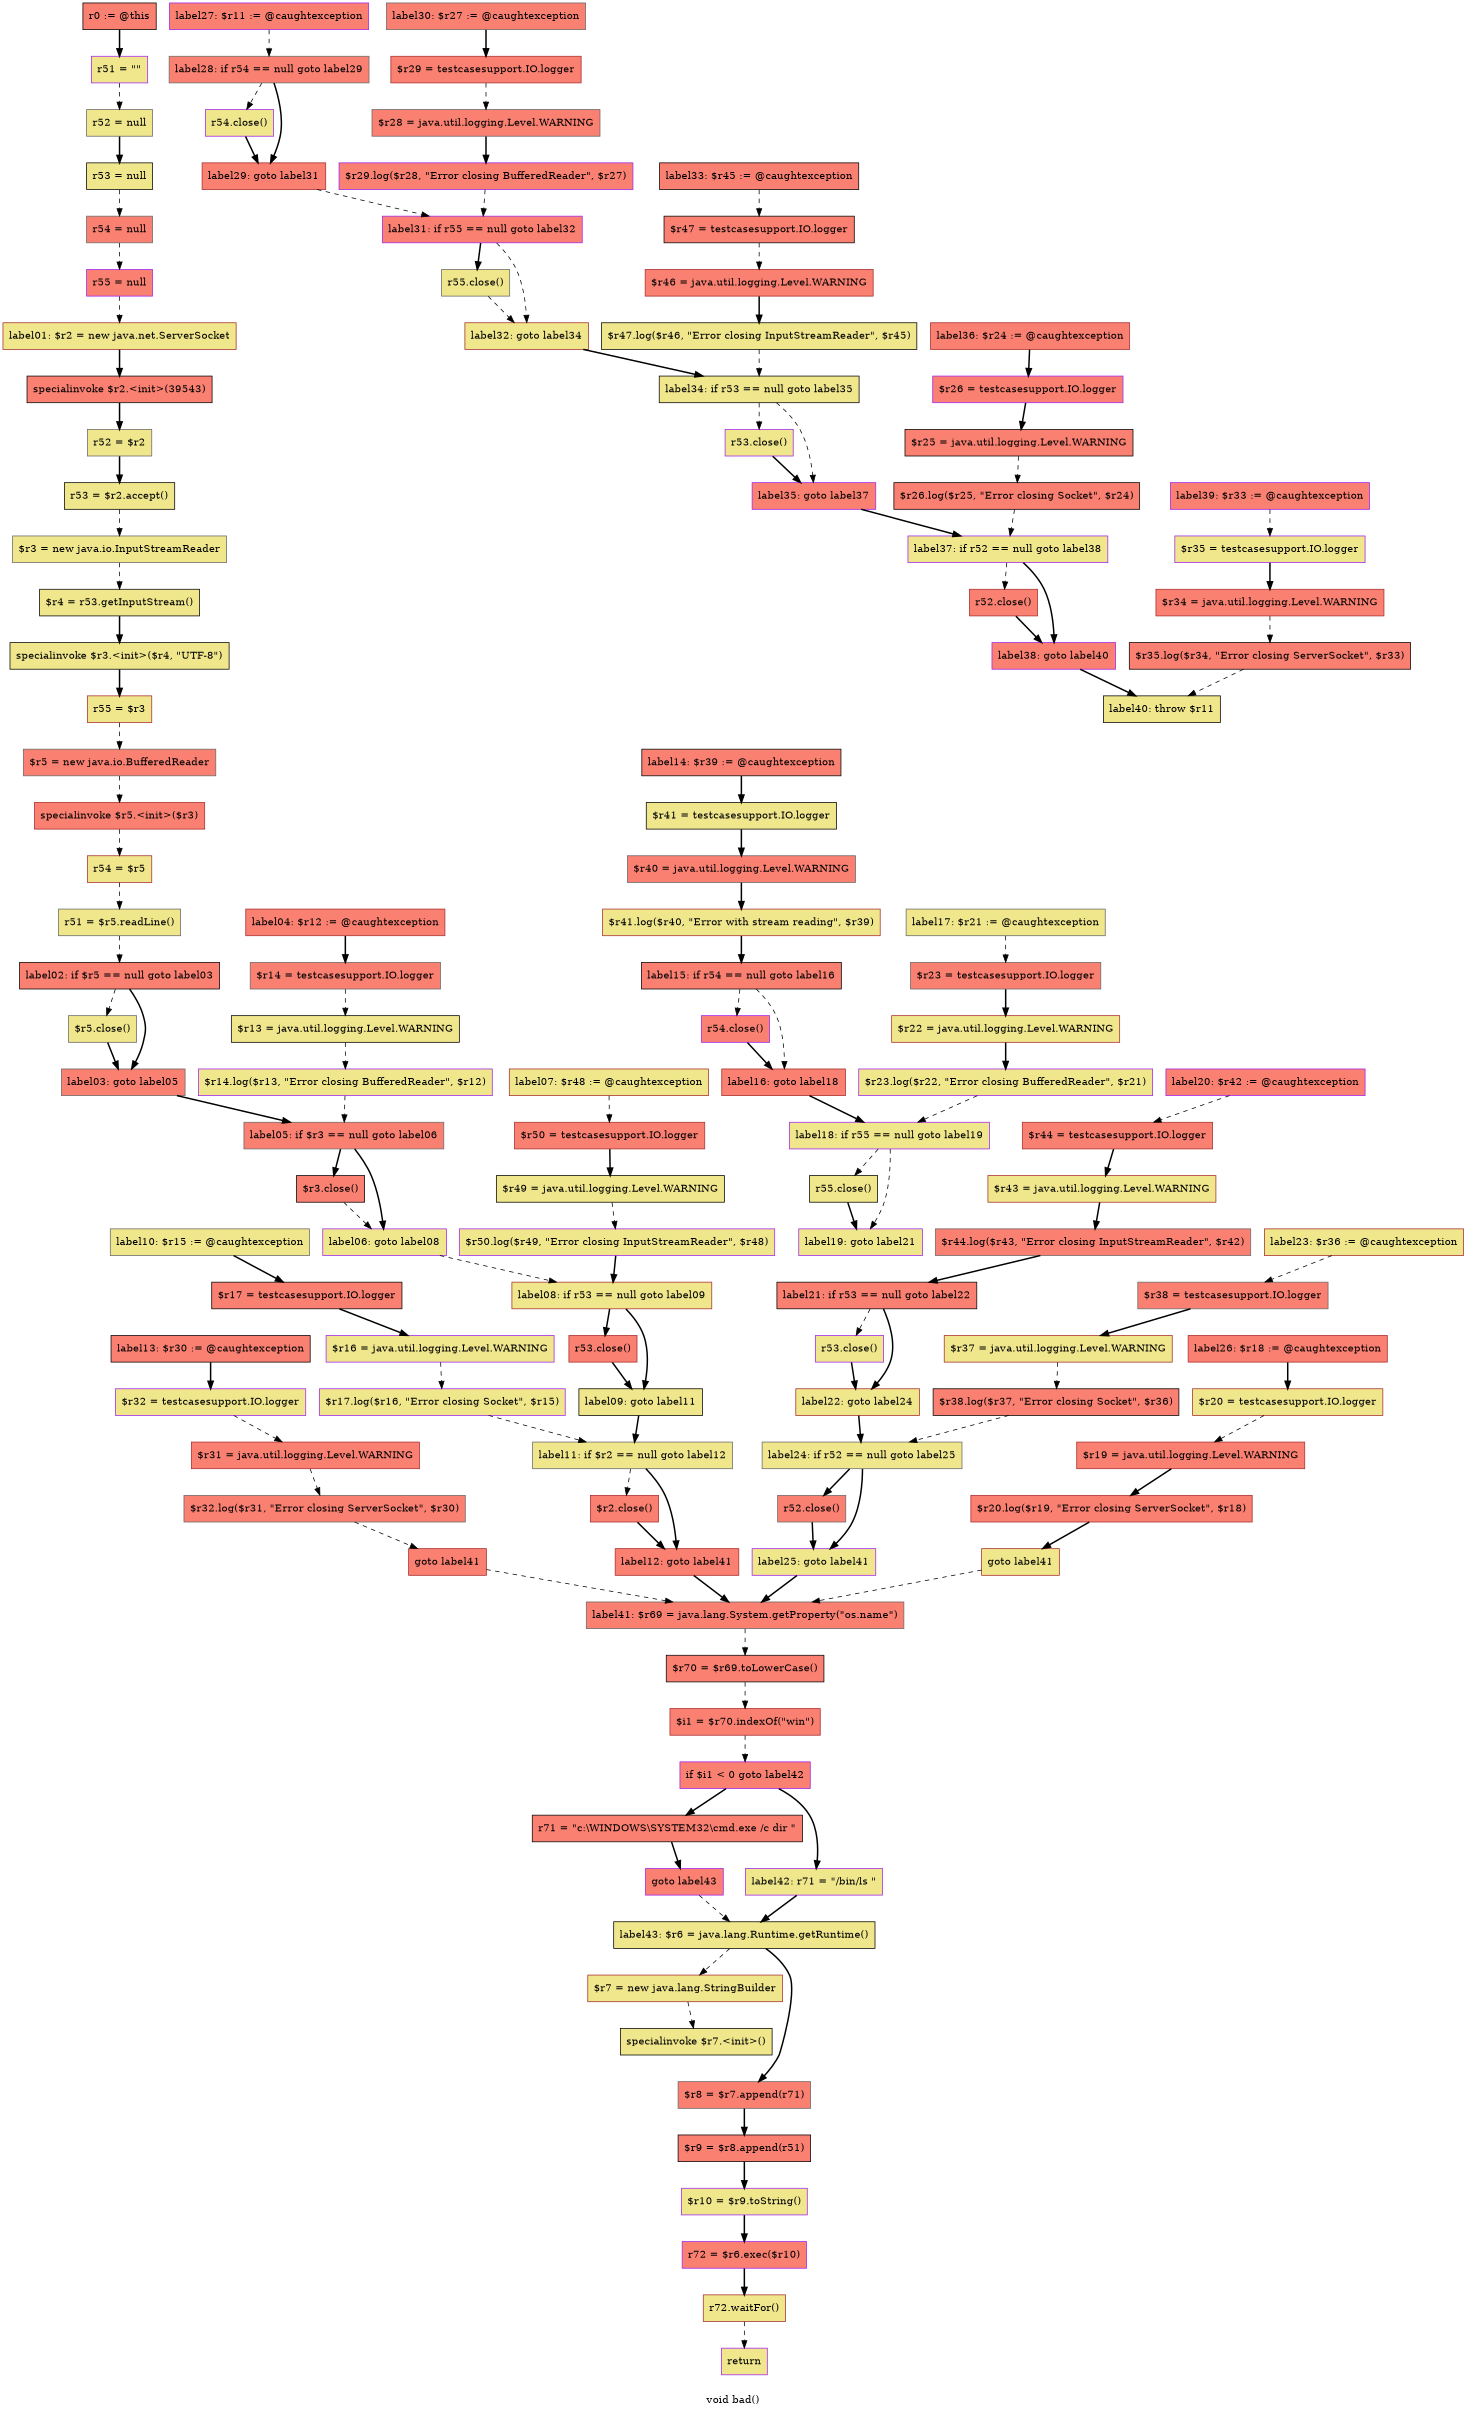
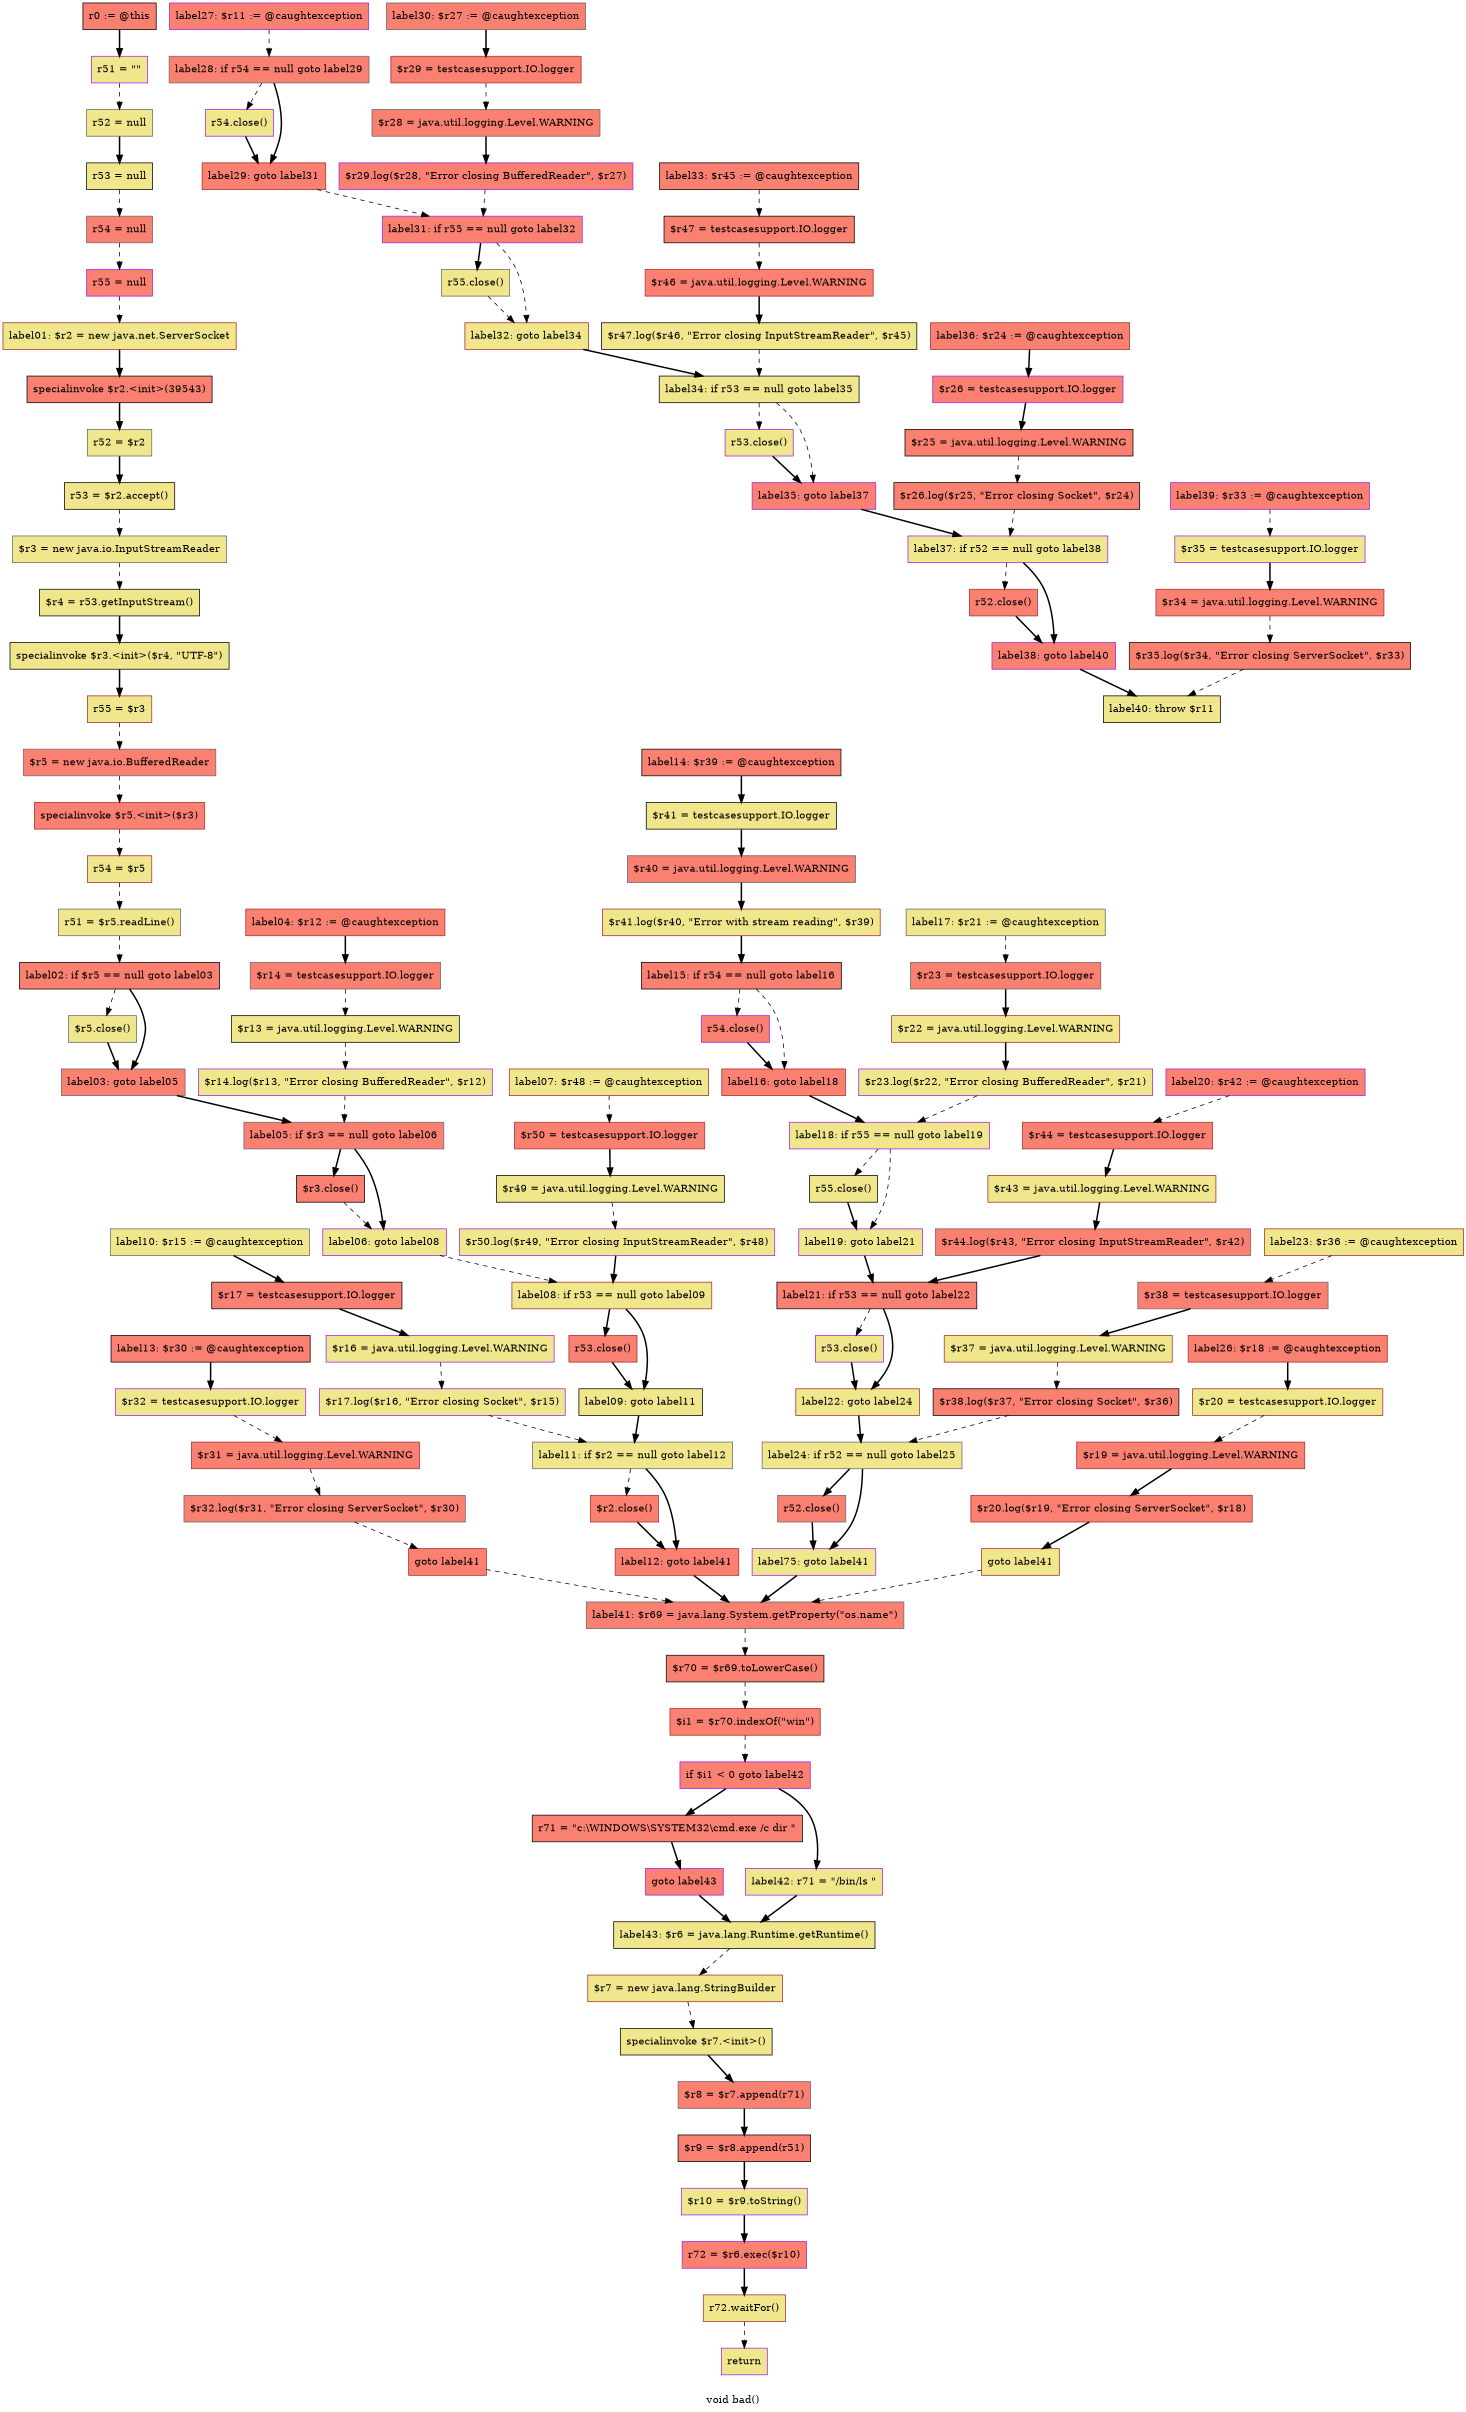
none -> (868, 1265)
(814, 1562) -> (814, 1562)
(712, 1906) -> (712, 1906)
(790, 2011) -> (718, 2066)
